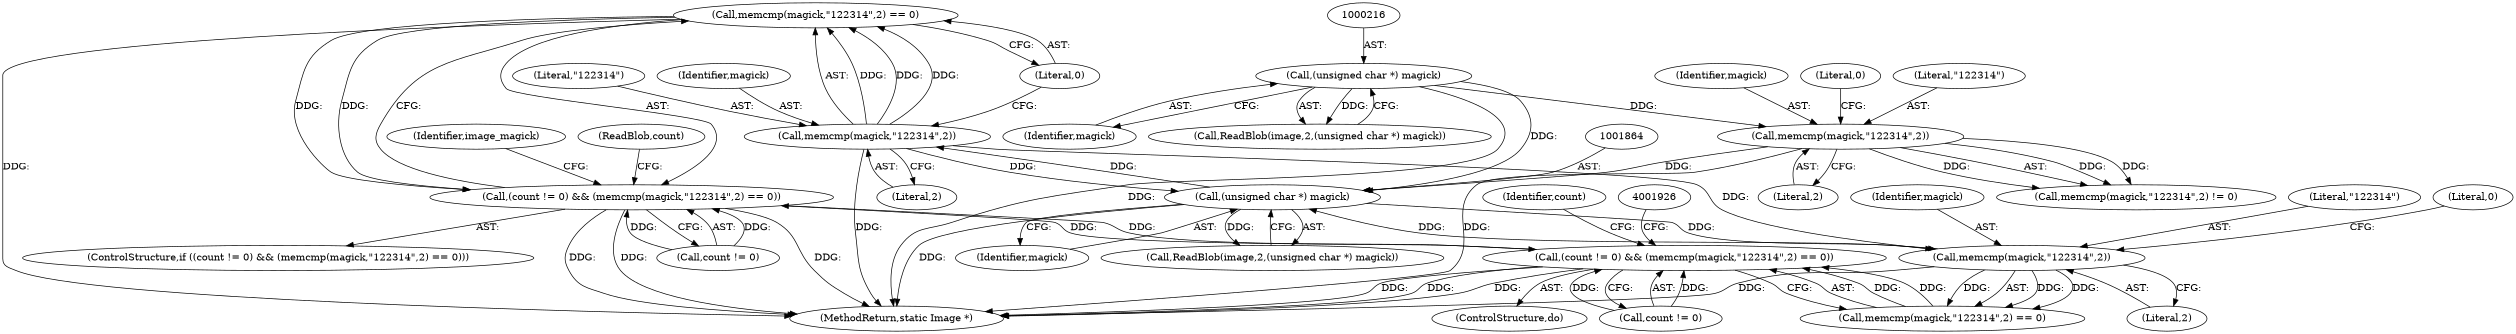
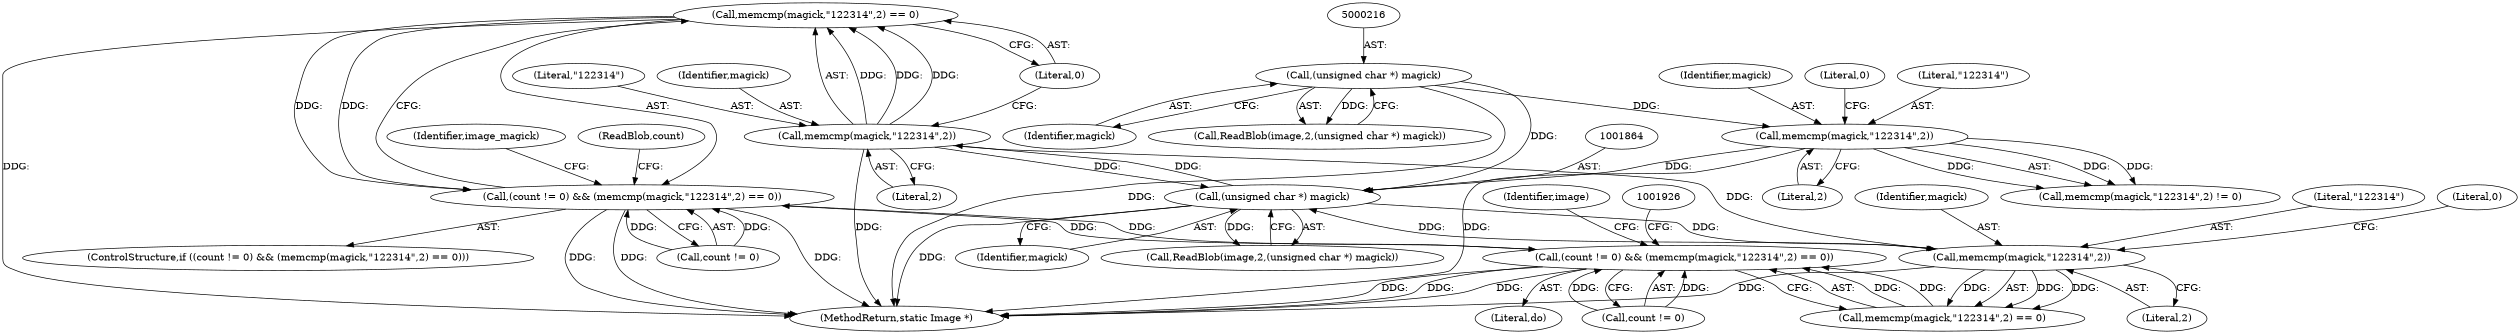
(1364, 15) -> (1364, 15)
(1544, 197) -> (1546, 197)
(1655, 197) -> (1659, 197)
(1509, 319) -> (1519, 319)
